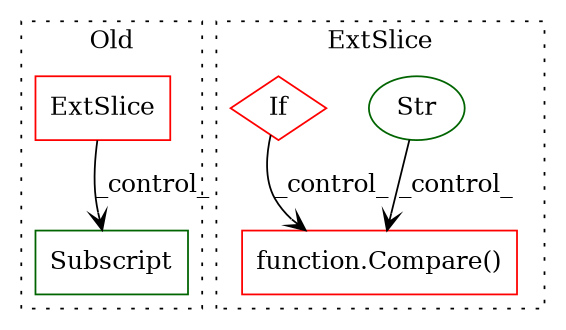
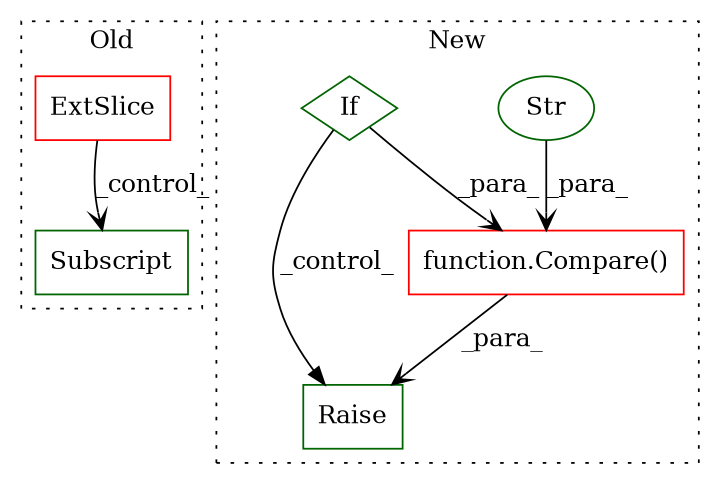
(380, 42) -> (458, 42)
(278, 108) -> (349, 108)
(332, 185) -> (498, 185)
(456, 185) -> (587, 185)
none -> (353, 417)
